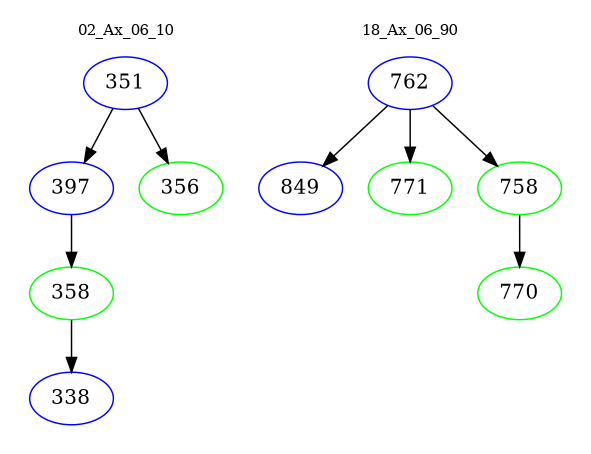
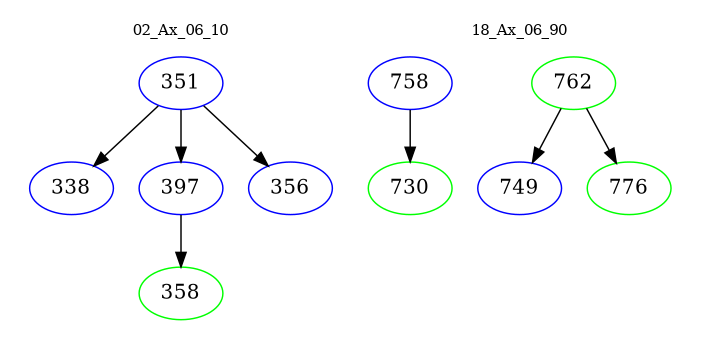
(410, 83) -> (574, 83)
(460, 131) -> none
(181, 188) -> (290, 188)
(301, 188) -> (520, 188)
(410, 188) -> (629, 188)
(520, 188) -> (410, 83)
(520, 293) -> (410, 188)
(72, 339) -> (131, 131)
